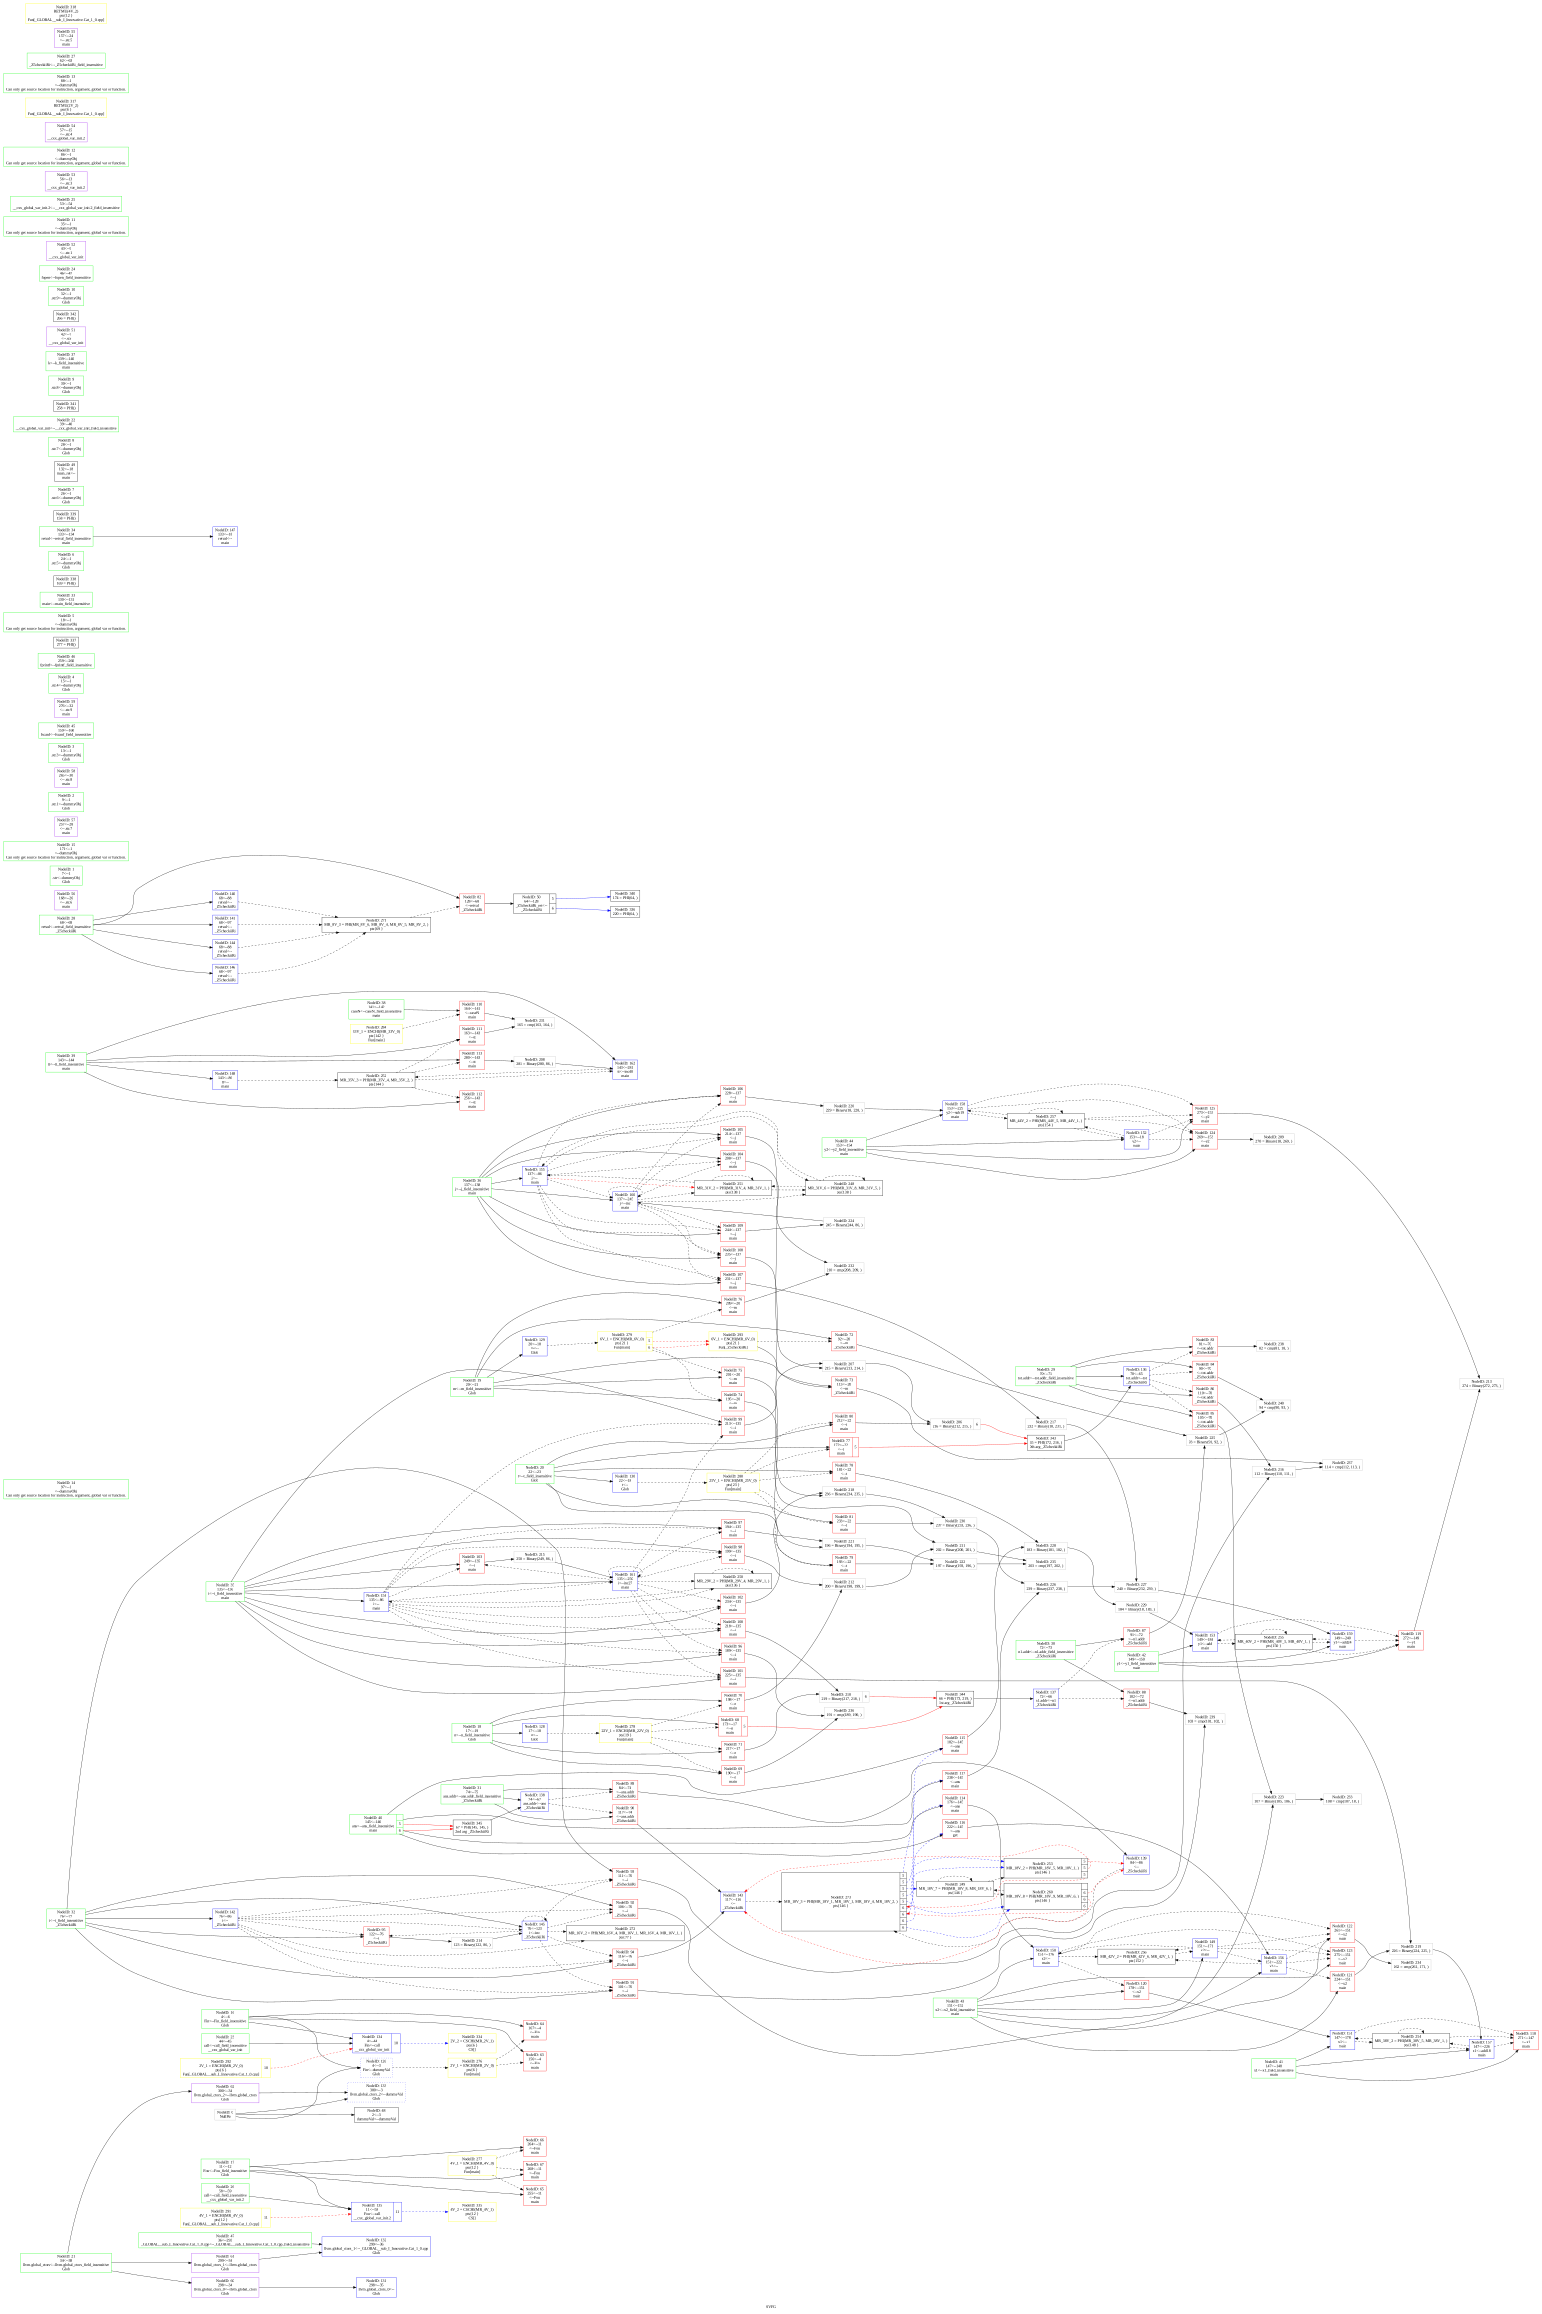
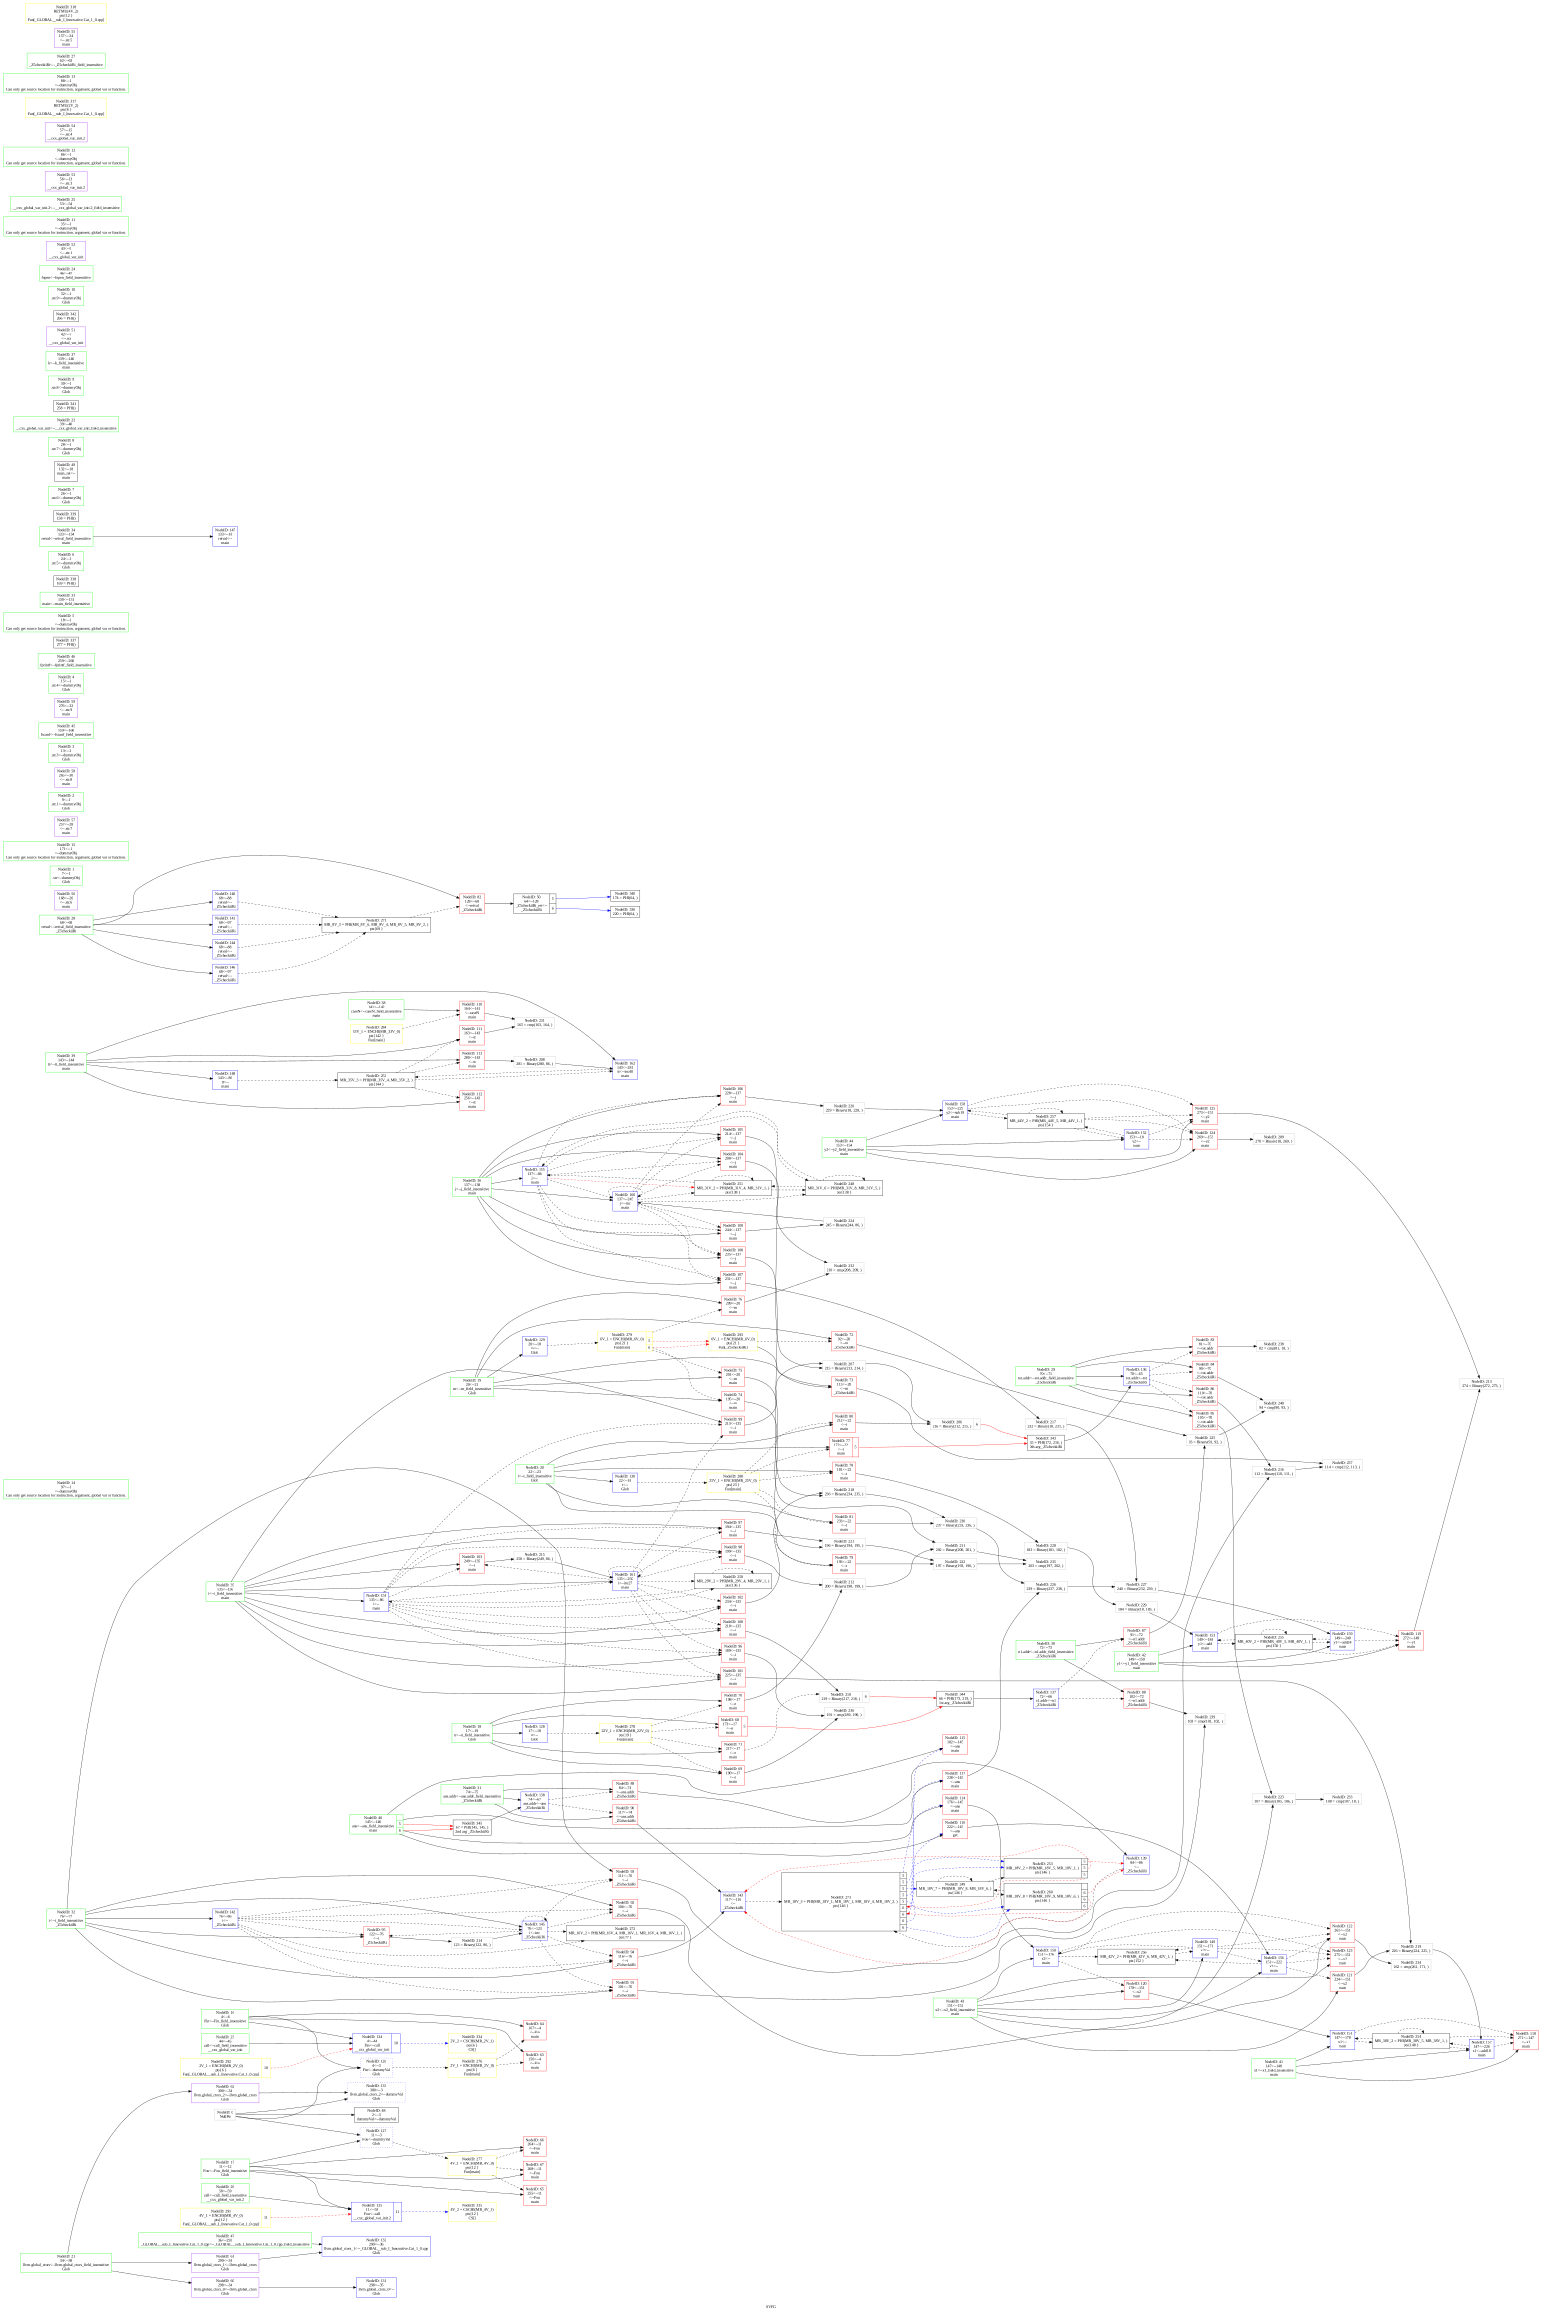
(997, 1641) -> none
(776, 1718) -> (776, 1718)
none -> (376, 2137)
